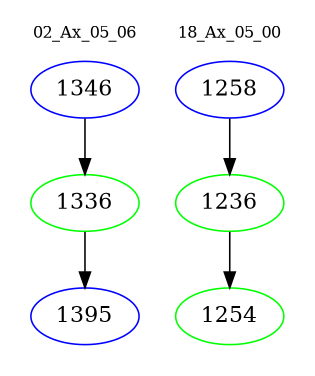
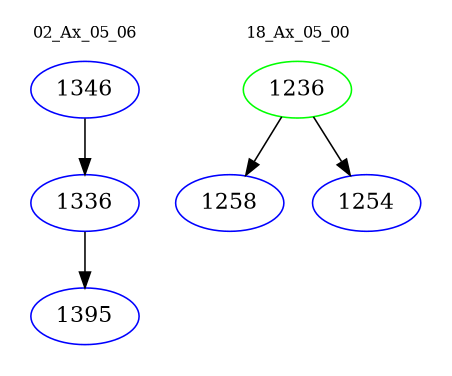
(230, 139) -> (268, 139)
(85, 203) -> (85, 203)
(230, 316) -> (367, 203)
